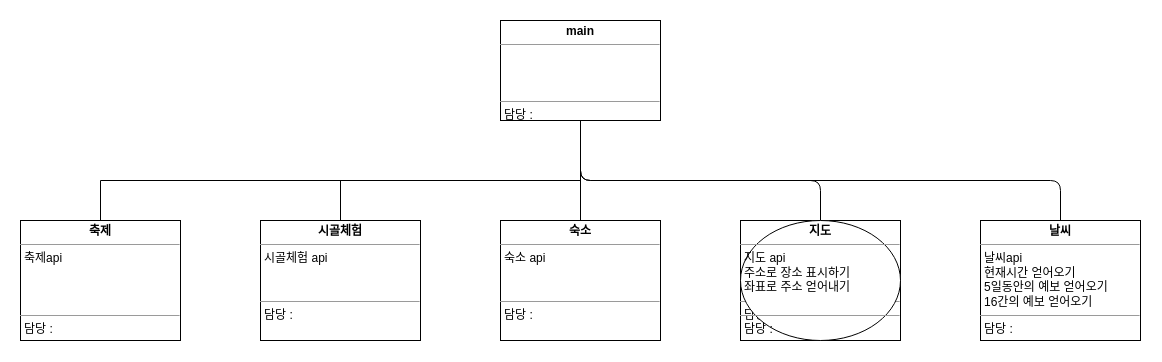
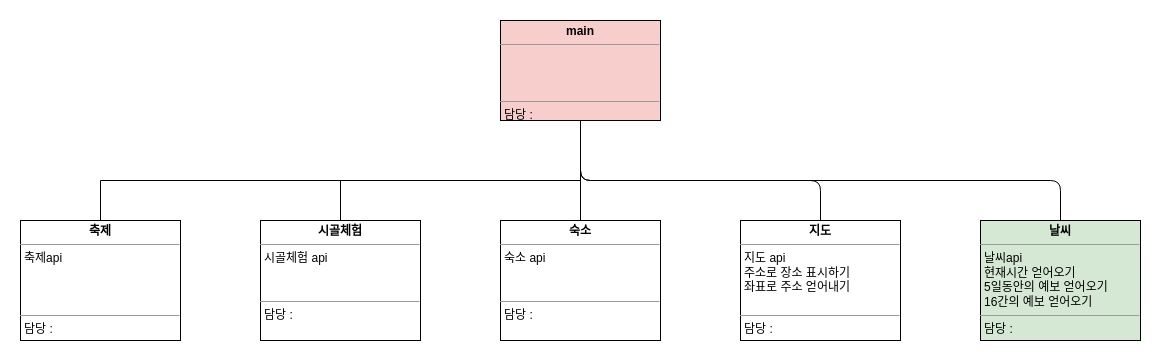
(581, 71) -> (581, 71)
(821, 281) -> (821, 281)
(1061, 281) -> (1061, 281)
